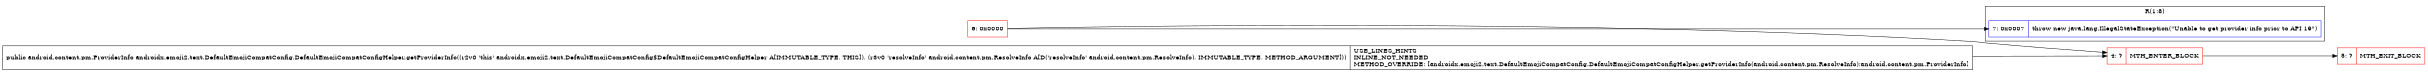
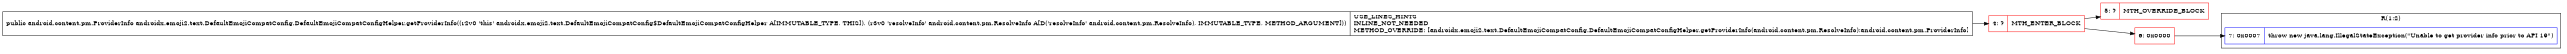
(2155, 12) -> (2391, 19)
(1446, 26) -> (2107, 31)
(2391, 56) -> (2164, 11)
